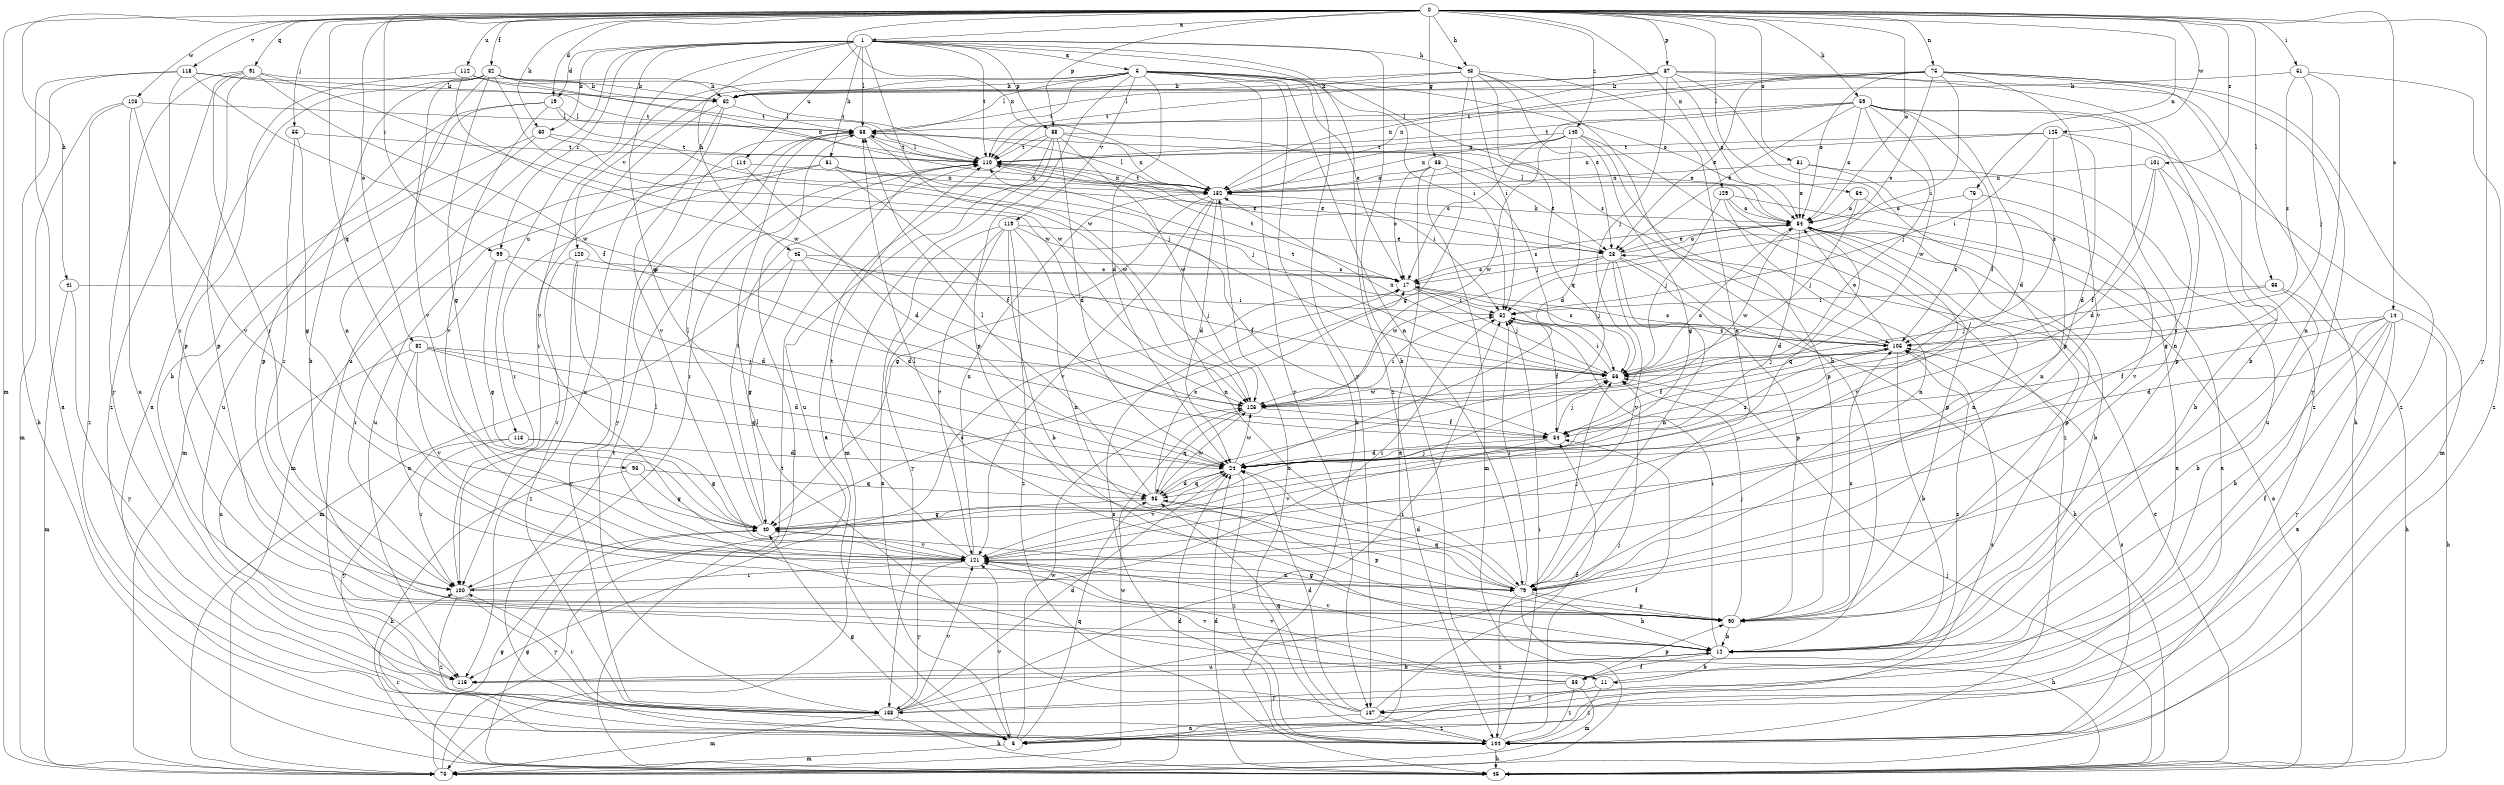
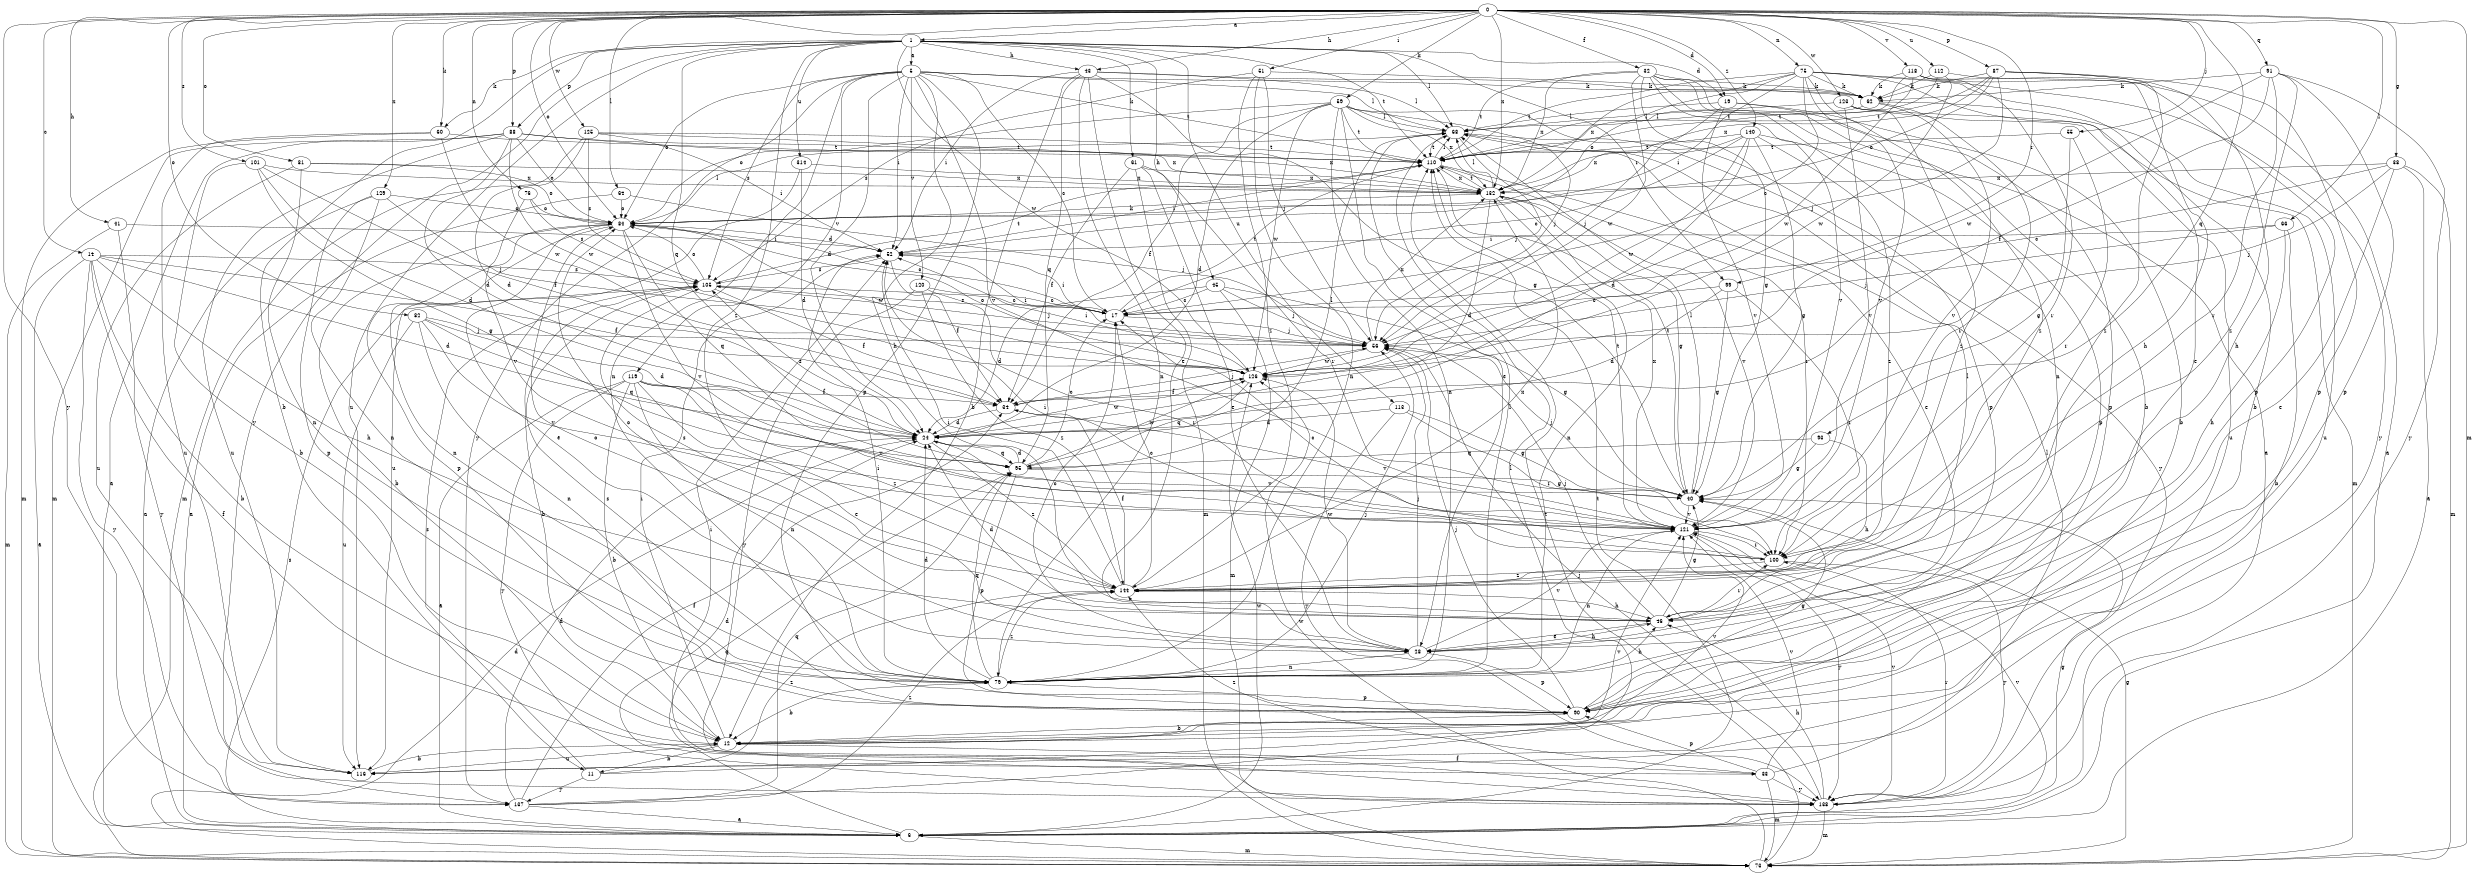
(741, 163) -> (802, 163)
(1632, 428) -> (755, 233)
